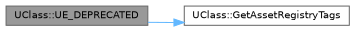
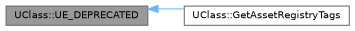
(161, 22) -> (171, 9)
